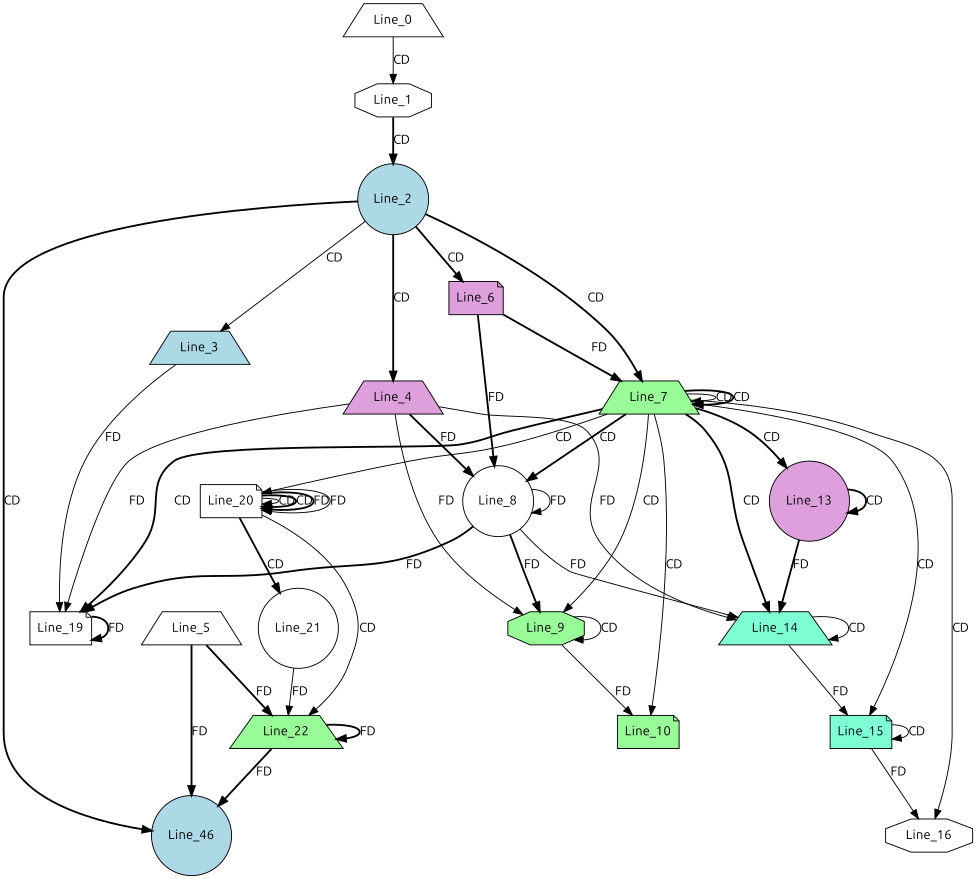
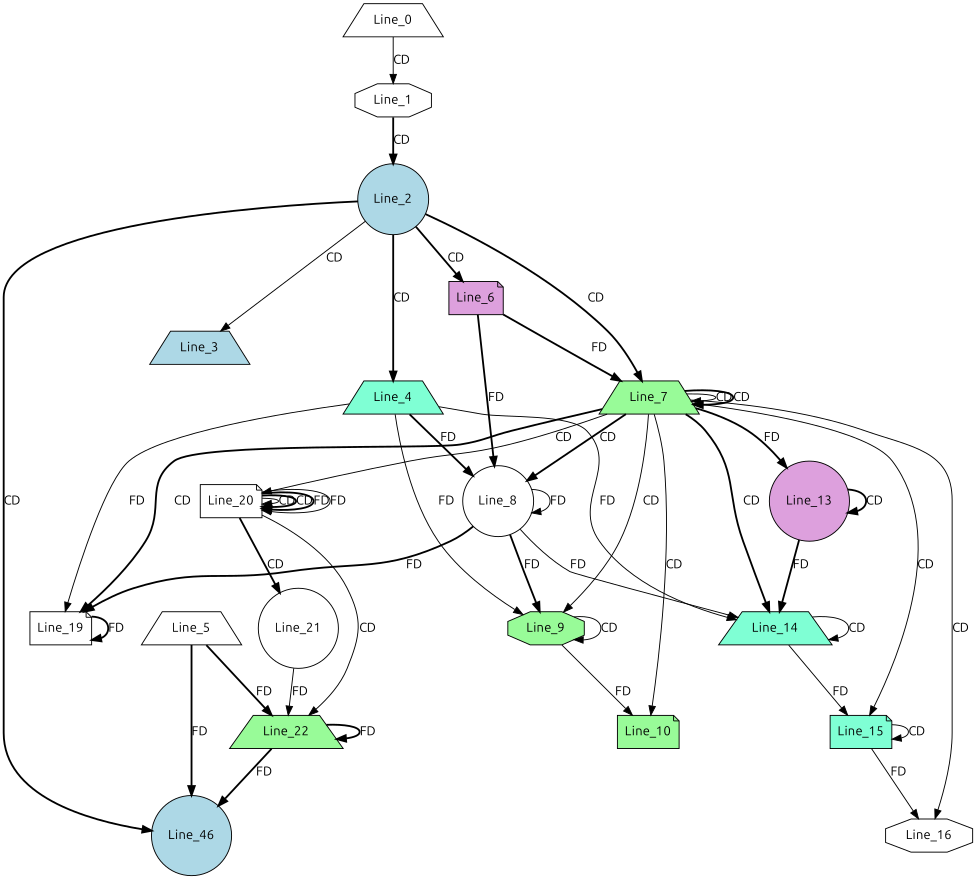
(393, 398) -> (393, 398)
(772, 438) -> (772, 438)
(83, 466) -> none
